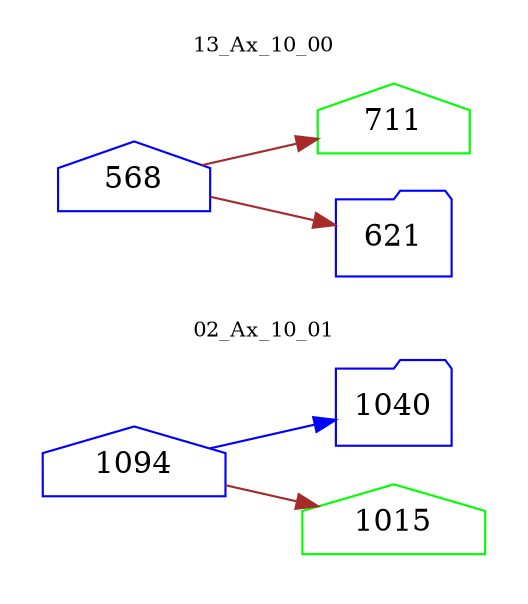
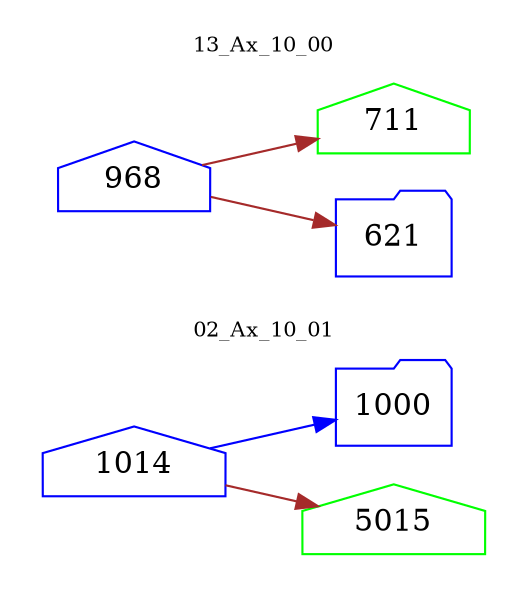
(134, 180) -> (134, 180)
(394, 407) -> (394, 407)
(134, 465) -> (134, 465)
(394, 523) -> (394, 523)
